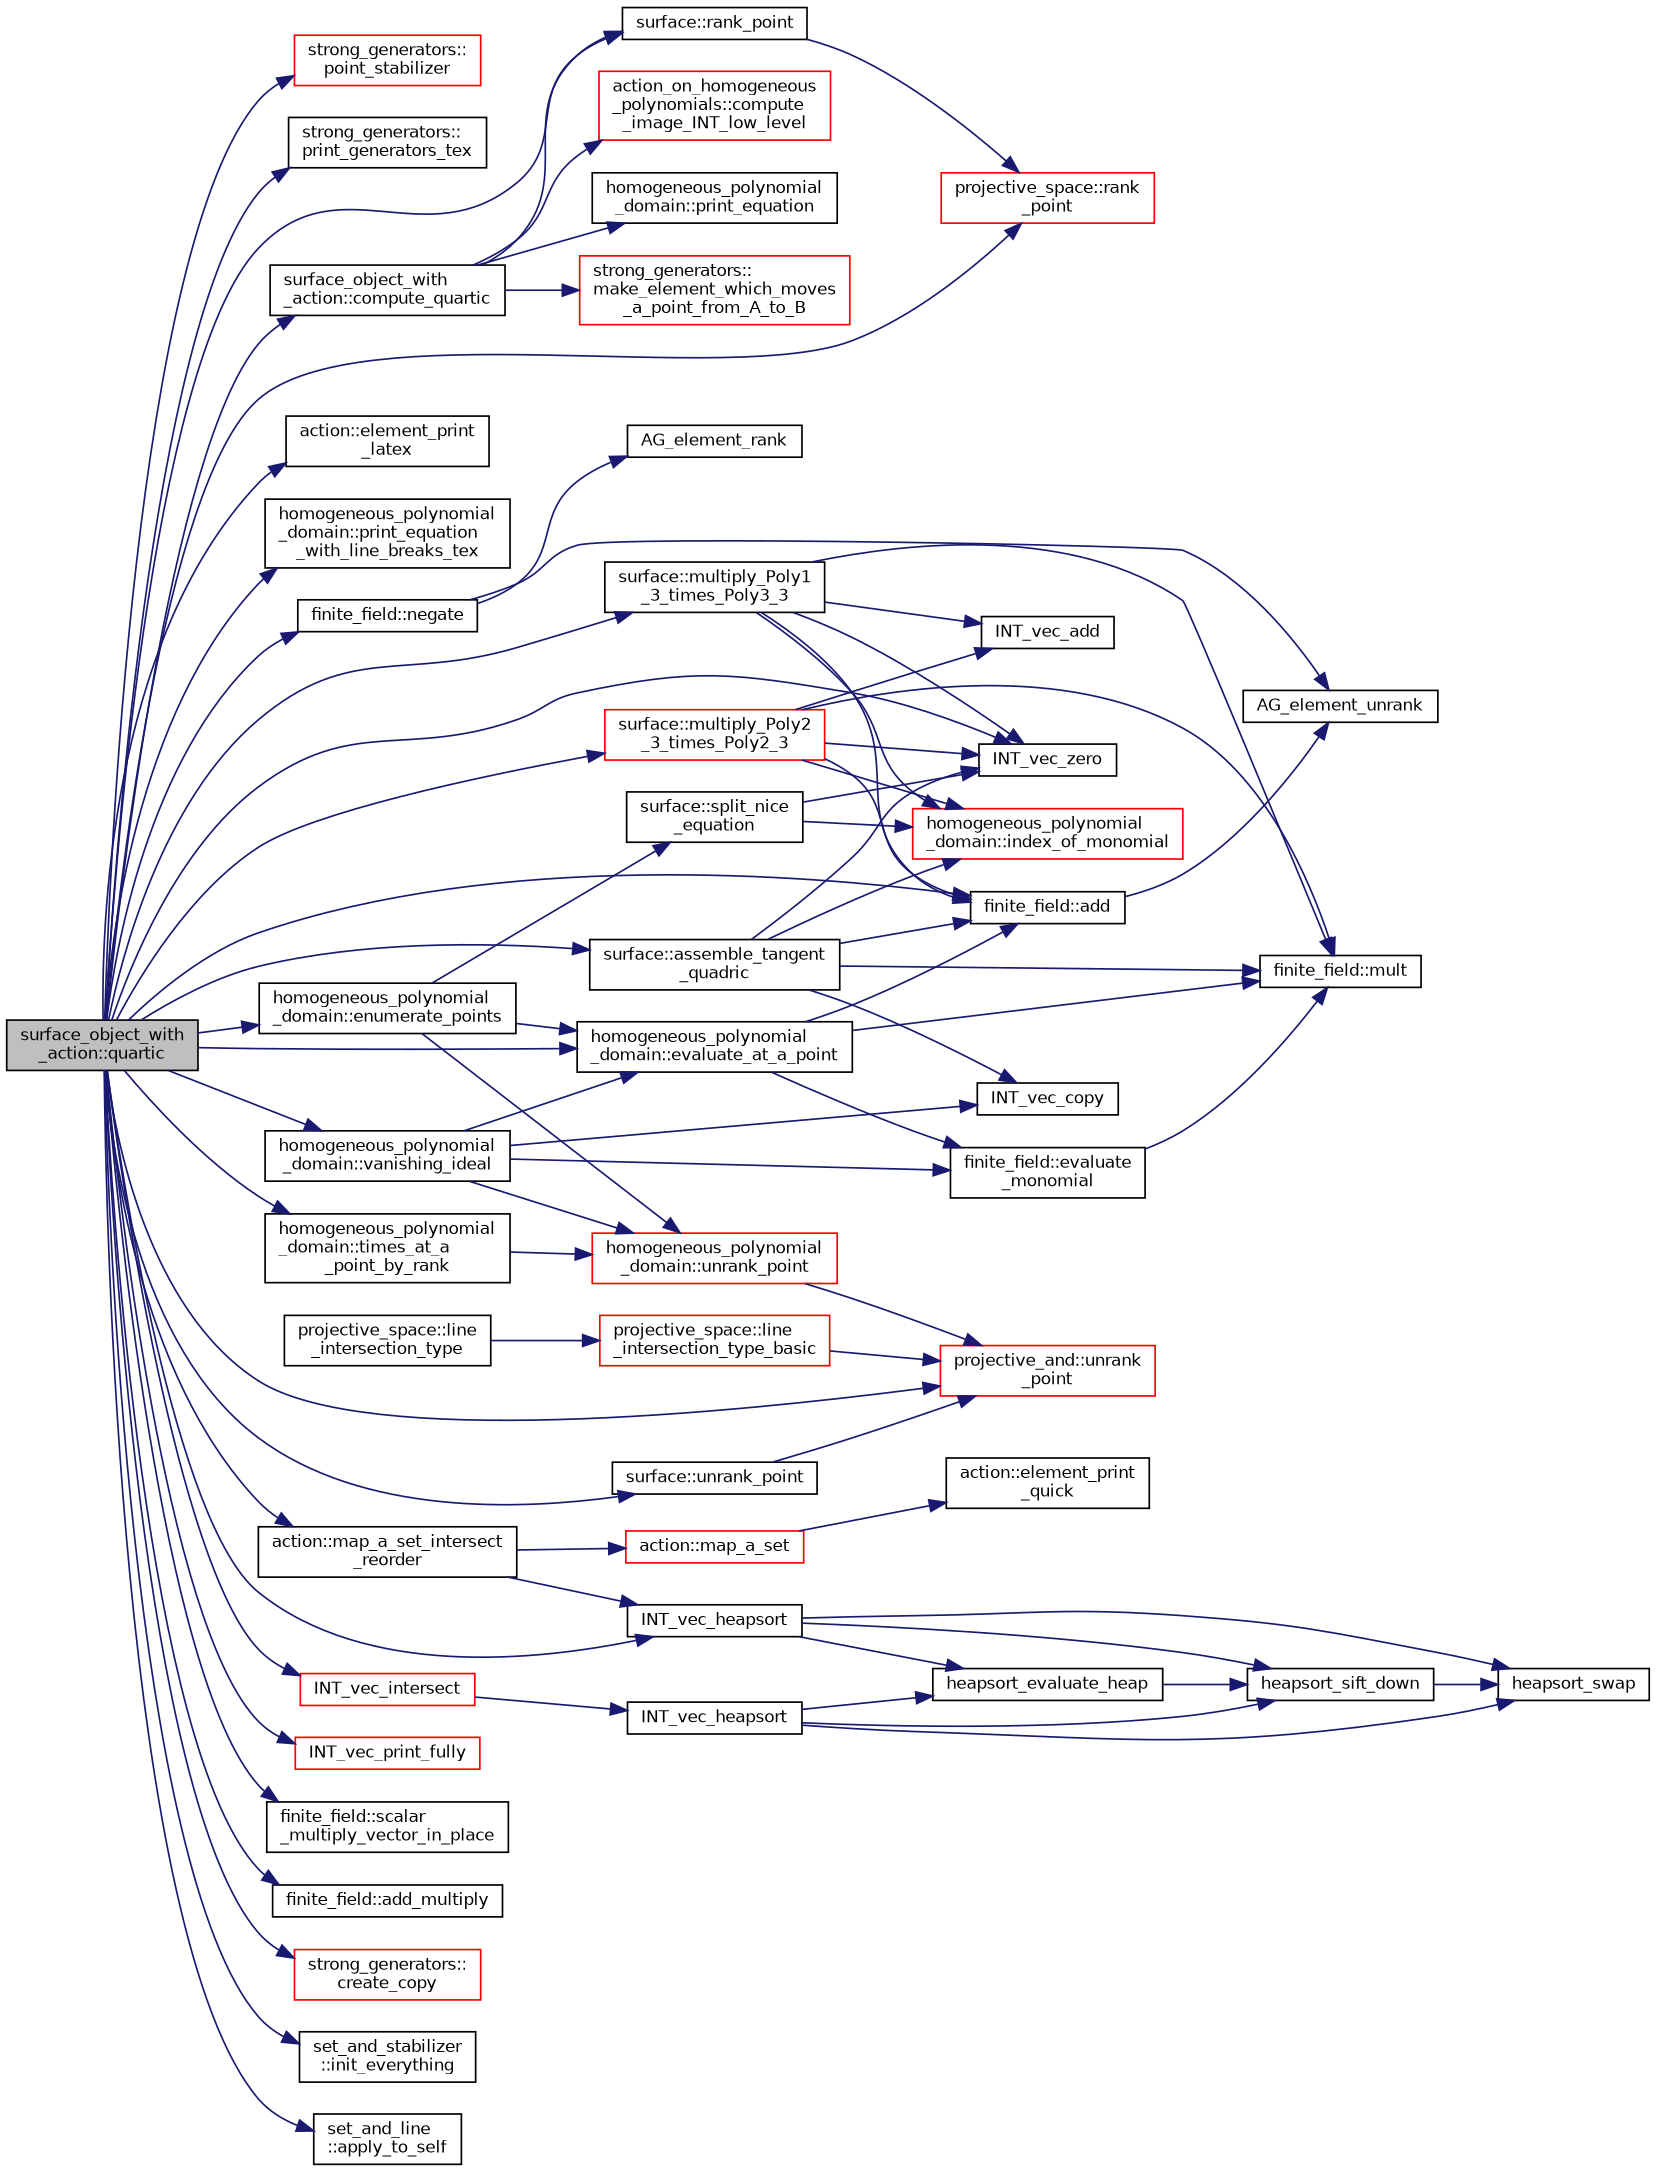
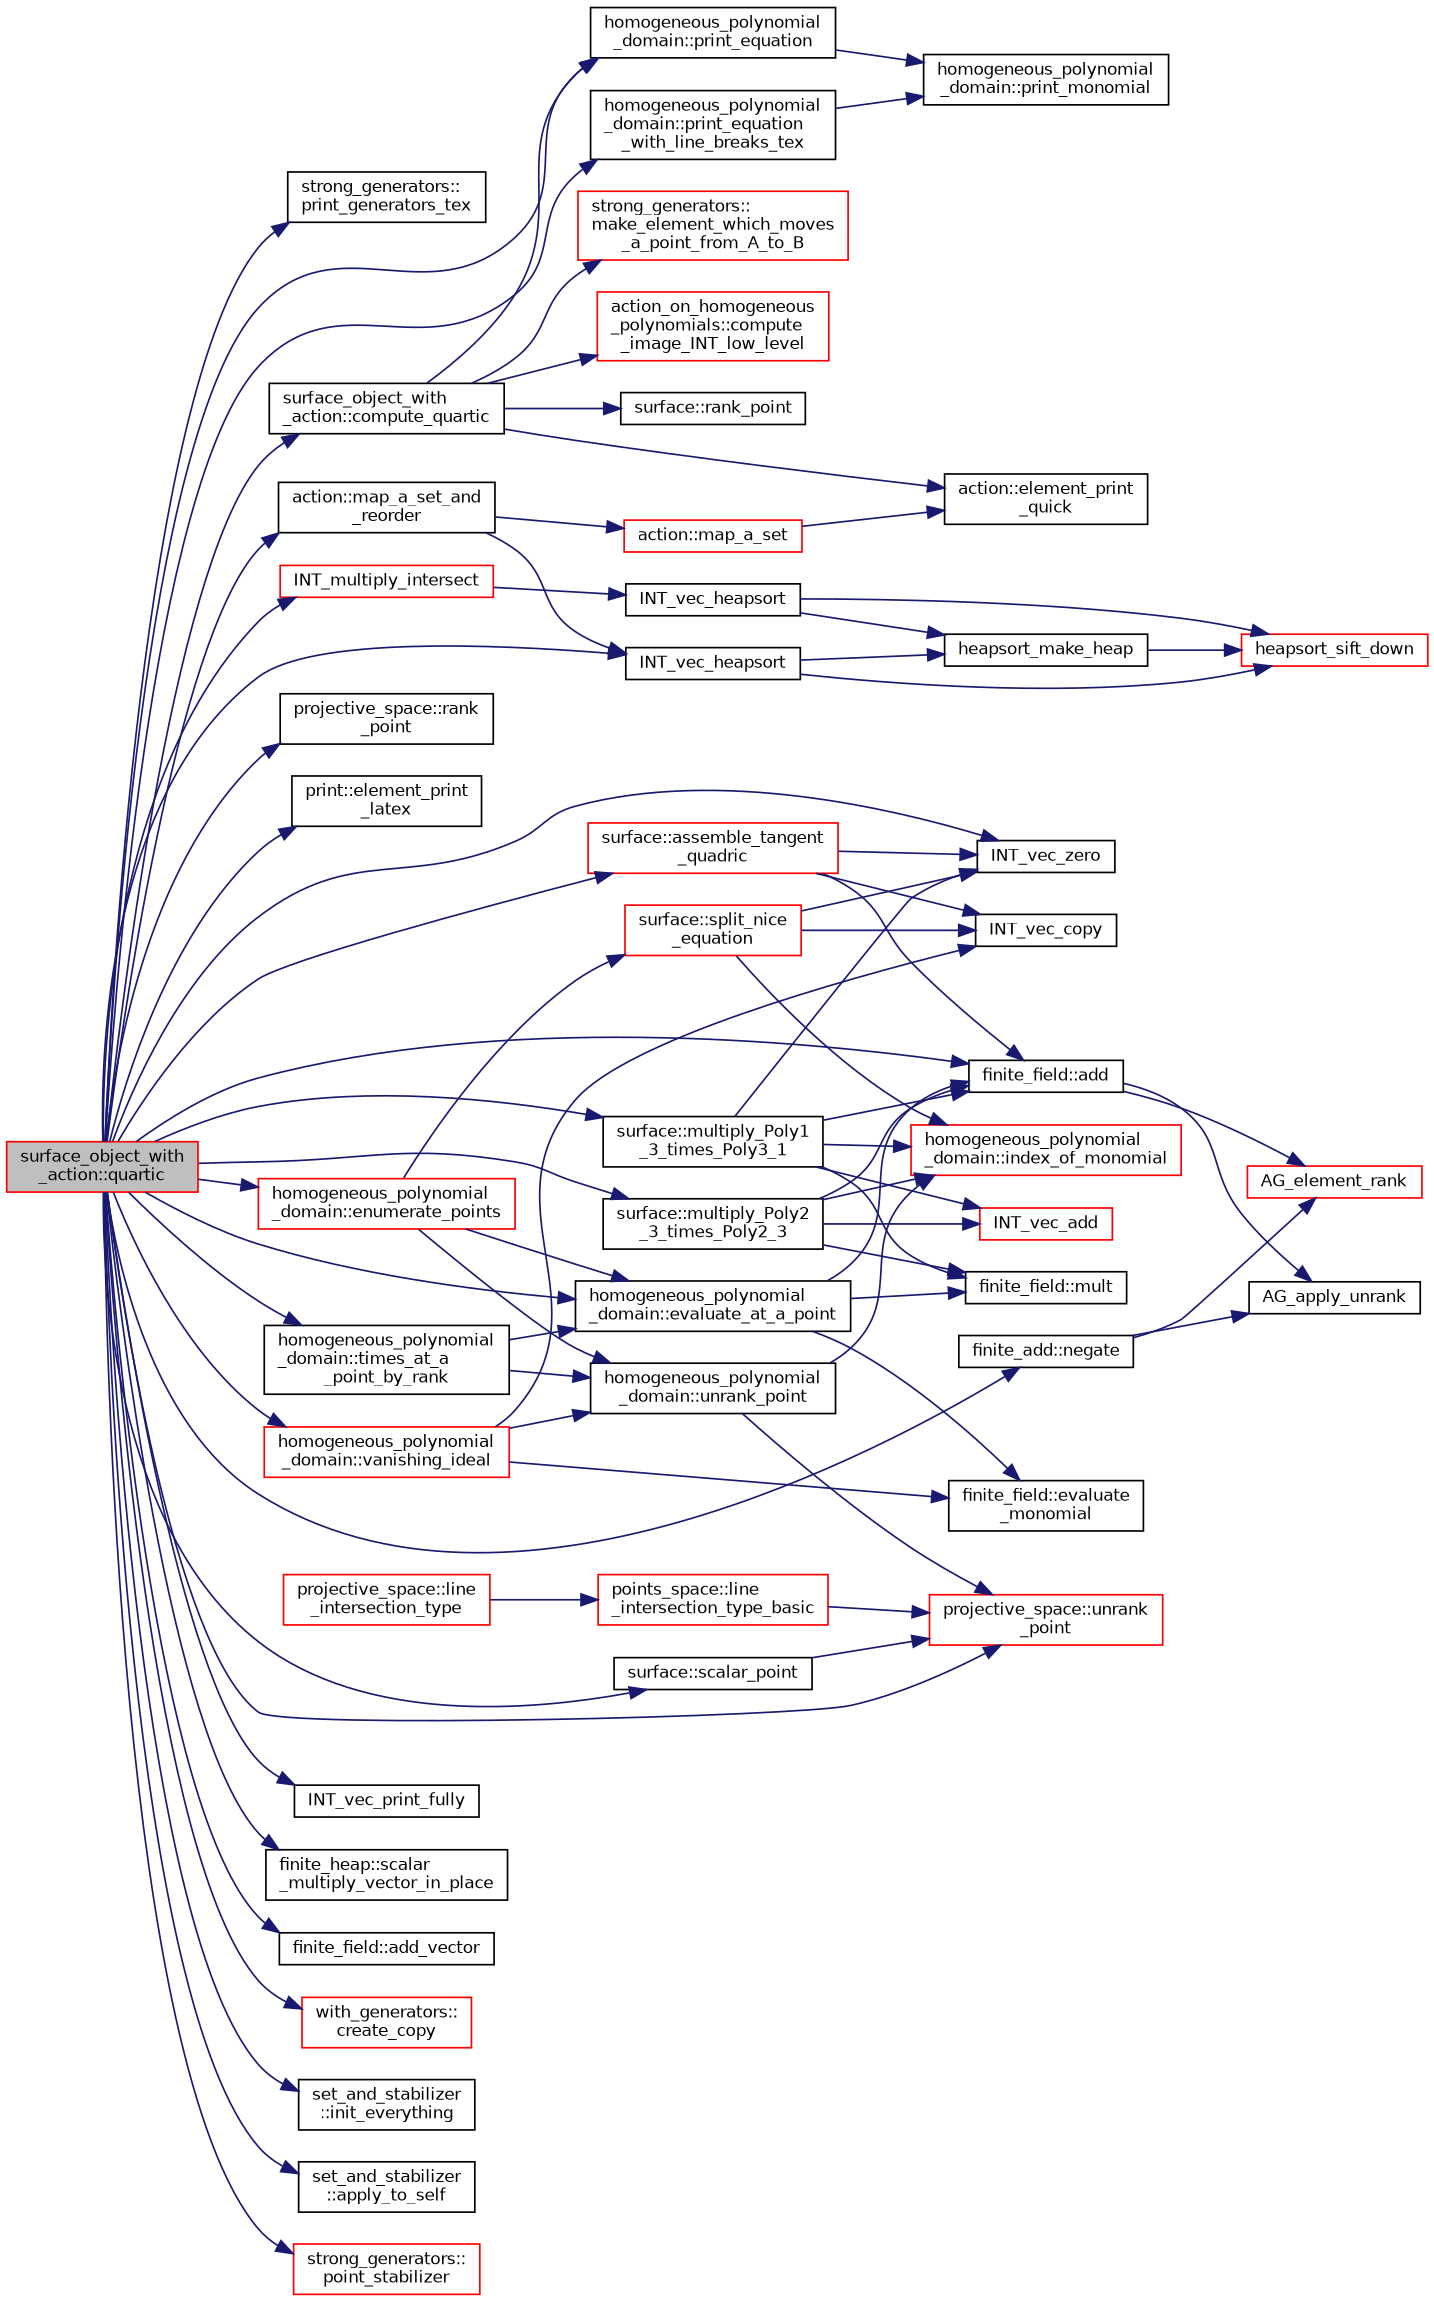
none -> (1046, 80)
(913, 90) -> none
(1048, 198) -> (387, 719)
(199, 372) -> (193, 454)
(388, 441) -> (387, 801)
(715, 441) -> (1335, 1182)
none -> (716, 460)
(715, 587) -> (713, 1142)
(388, 616) -> (1046, 1351)
(1048, 633) -> (1046, 1224)
(1341, 706) -> (1335, 1298)
(715, 735) -> (713, 1224)
(893, 748) -> none
(715, 817) -> (713, 930)
(855, 899) -> (880, 1277)
none -> (868, 930)
(715, 965) -> (713, 848)
(1041, 968) -> none
(388, 1008) -> (387, 1204)
(102, 1045) -> (102, 1167)
(1240, 1086) -> none
(543, 1104) -> (534, 1336)
none -> (1209, 1119)
(388, 1156) -> (387, 1452)
(715, 1258) -> (713, 1388)
(388, 1341) -> (387, 1600)
(715, 1341) -> (713, 1600)
(1048, 1371) -> (1046, 1620)
(715, 1478) -> (713, 1674)
(388, 1552) -> (387, 508)
(1048, 1684) -> (1046, 650)
(1341, 1684) -> (1335, 650)
(1574, 1684) -> none
(388, 1690) -> (387, 581)
(388, 1753) -> (387, 1801)
(388, 1827) -> (387, 1875)
(388, 1901) -> (387, 1949)
(388, 1975) -> (387, 2023)
(388, 2139) -> (387, 2187)
